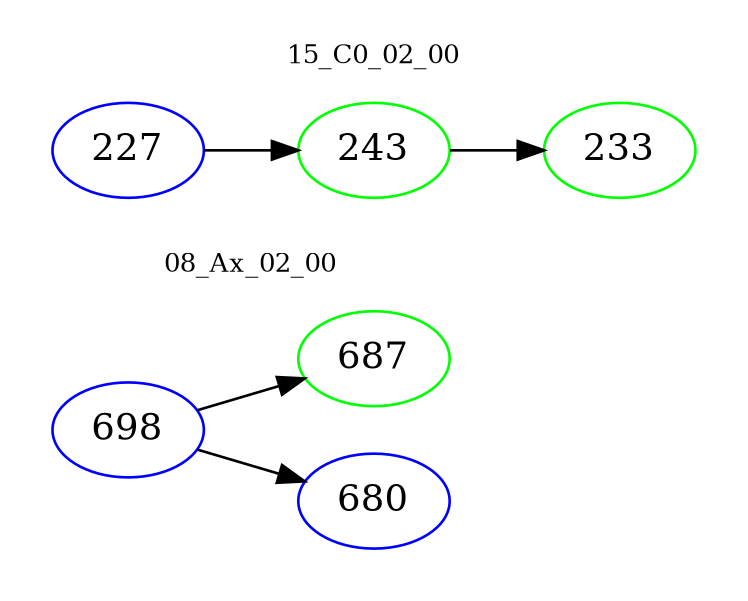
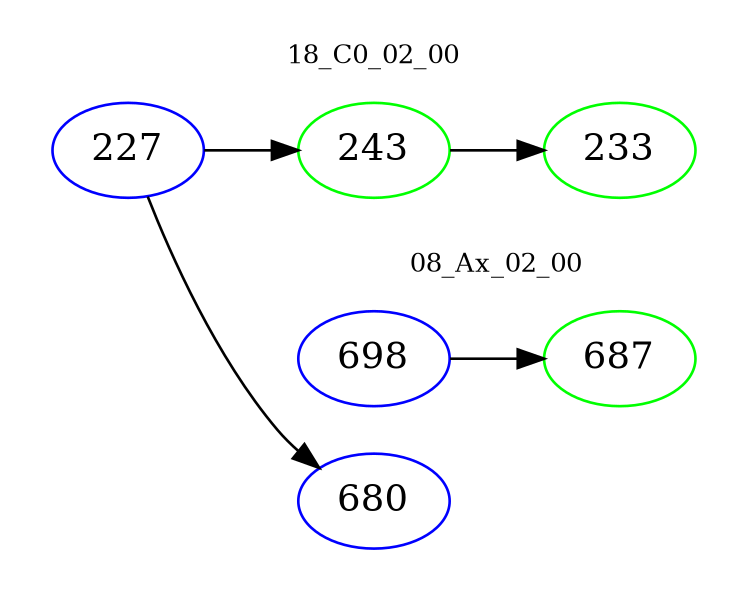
(374, 57) -> (374, 57)
(238, 462) -> (211, 331)
